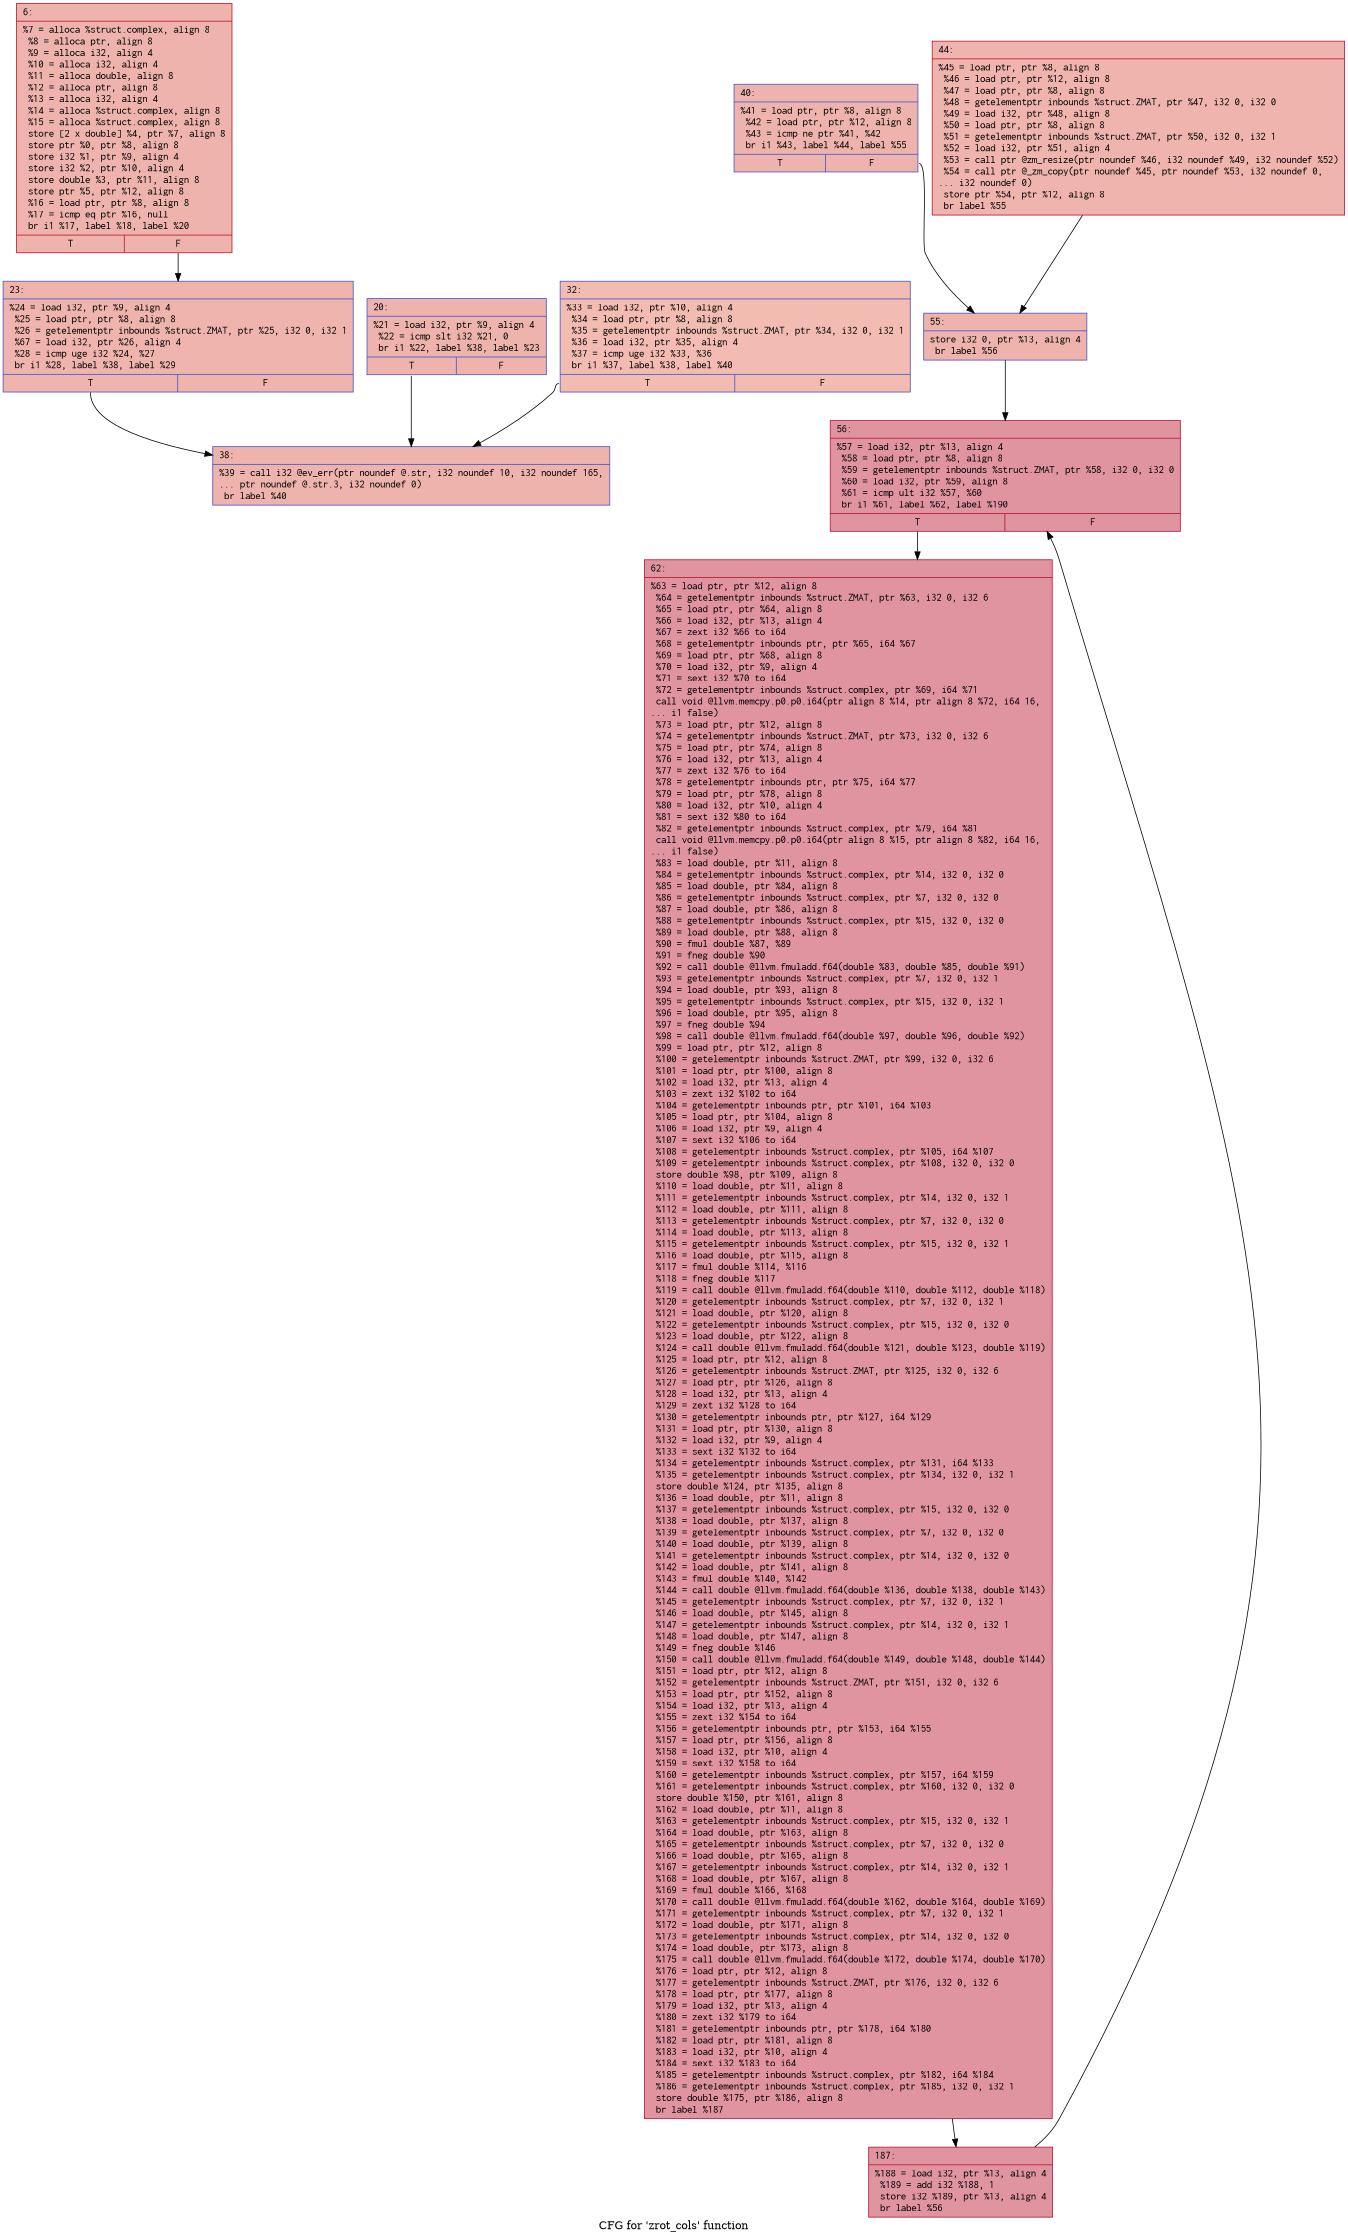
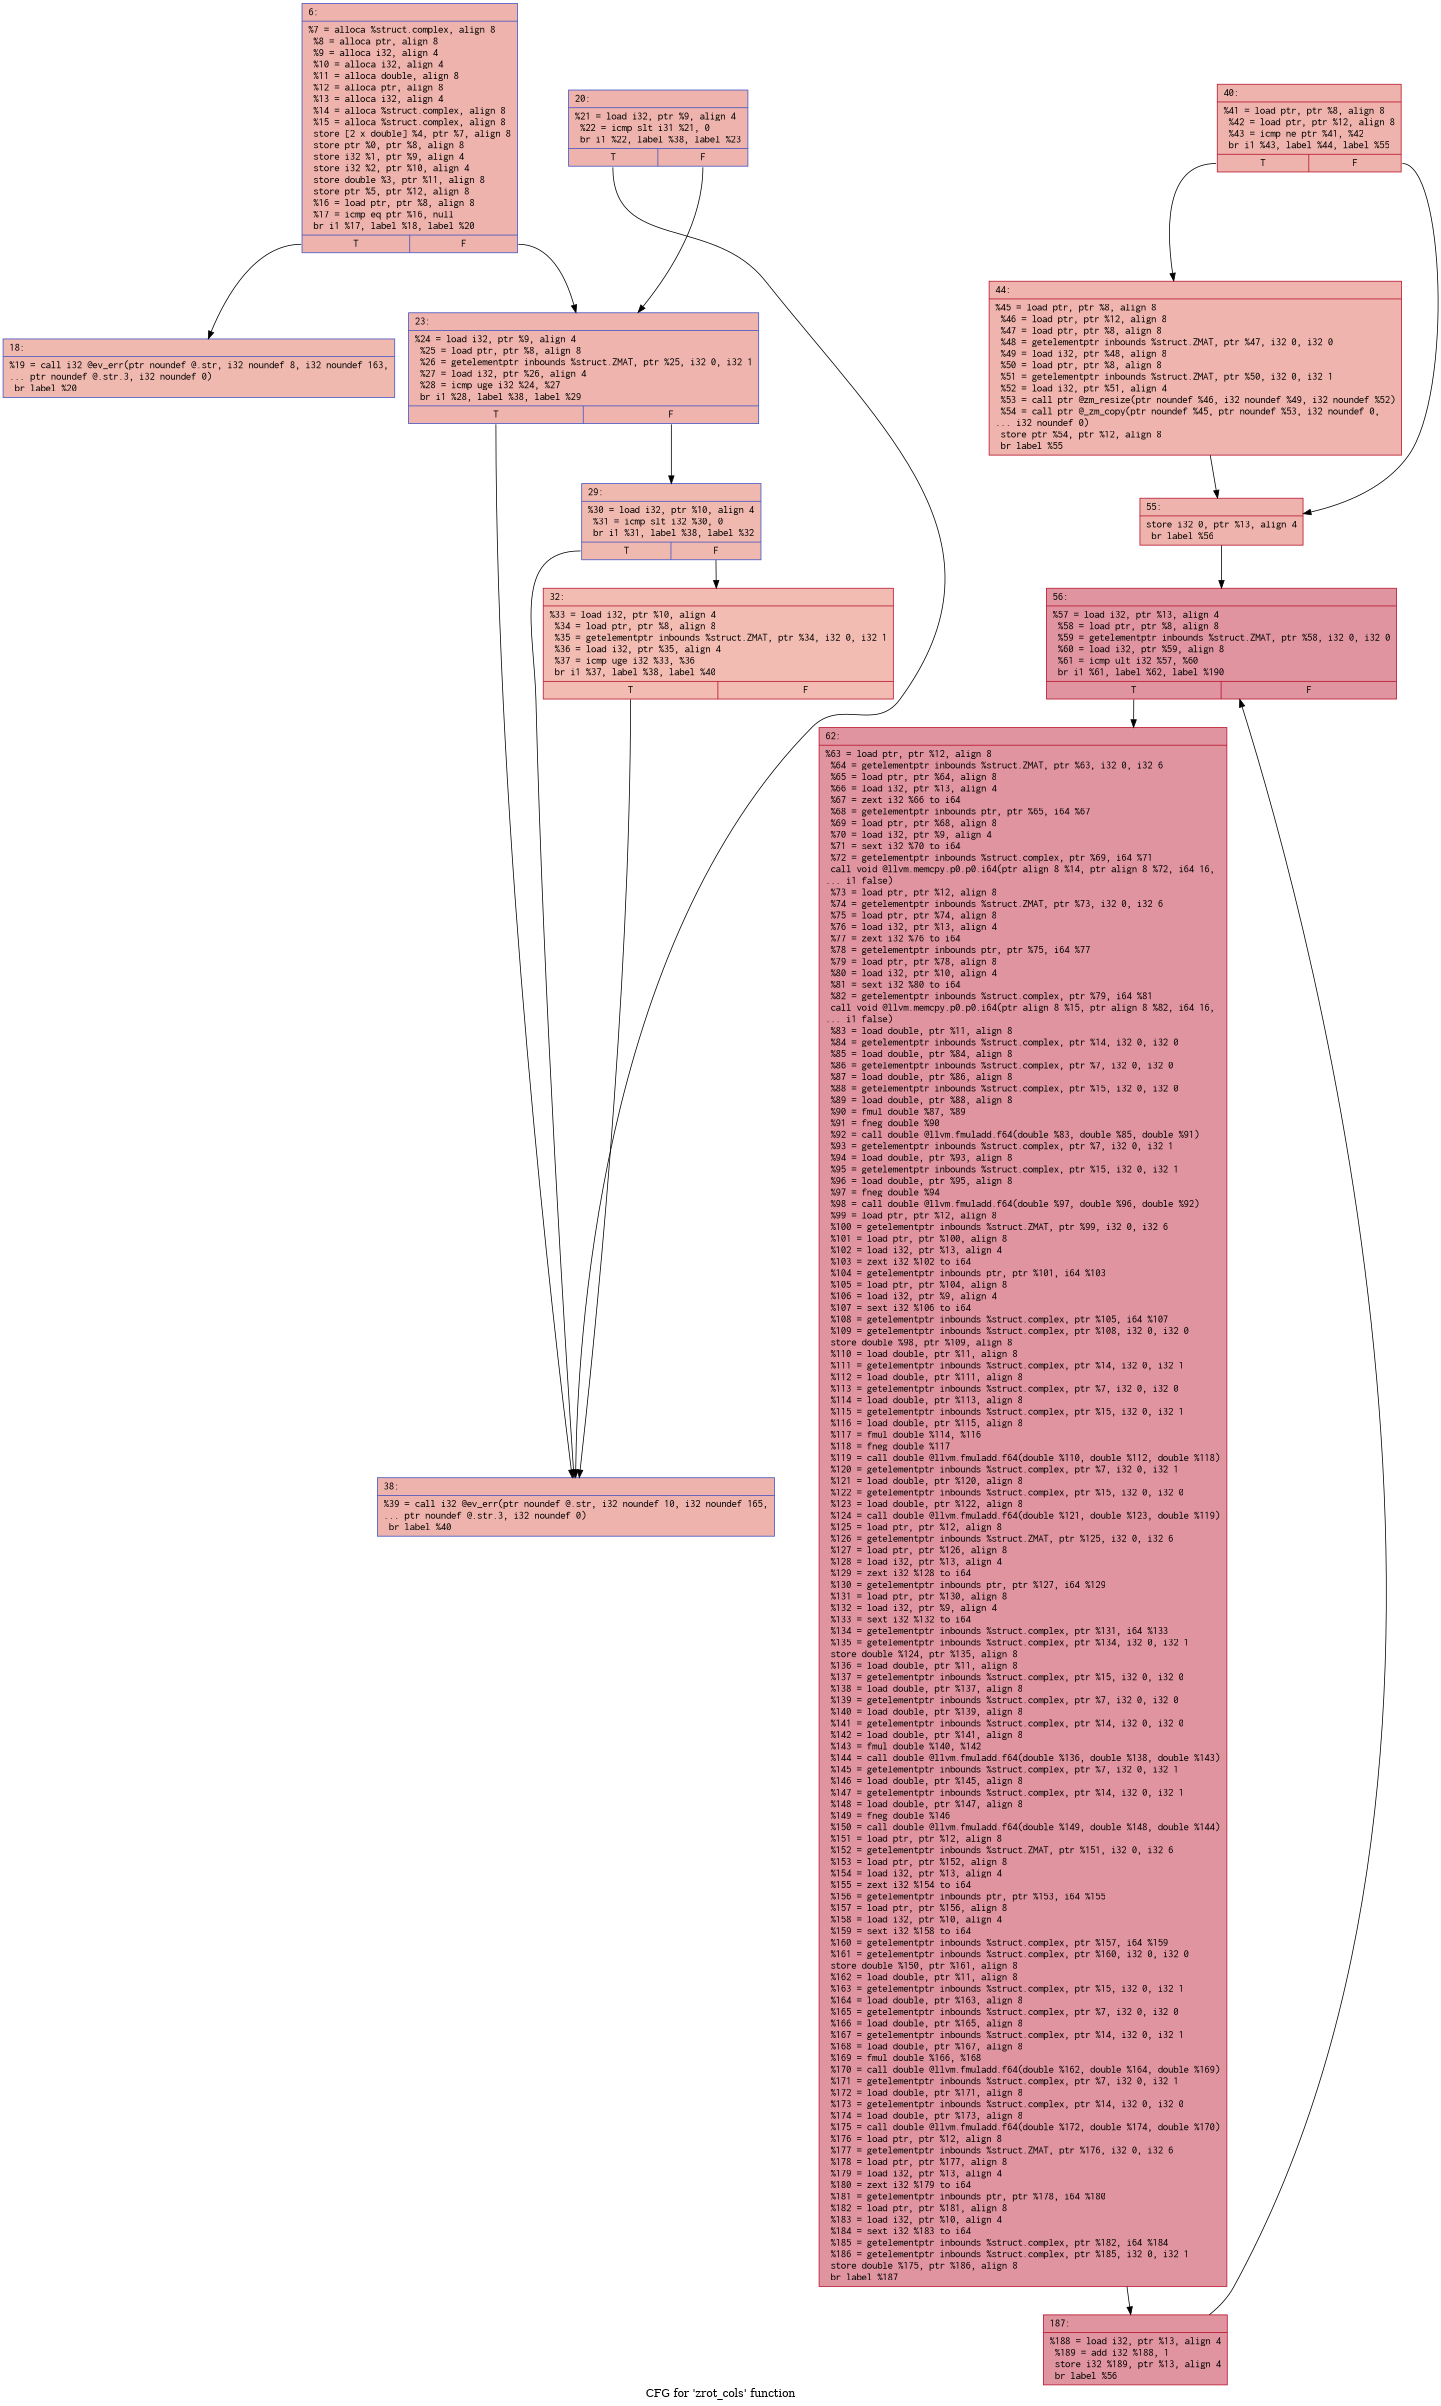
(124, 128) -> (410, 128)
(826, 128) -> (1309, 128)
none -> (1172, 206)
none -> (685, 242)
(441, 336) -> (642, 128)
(735, 337) -> (718, 644)
(1005, 337) -> (1221, 522)
(95, 342) -> (501, 374)
none -> (199, 368)
none -> (671, 522)
